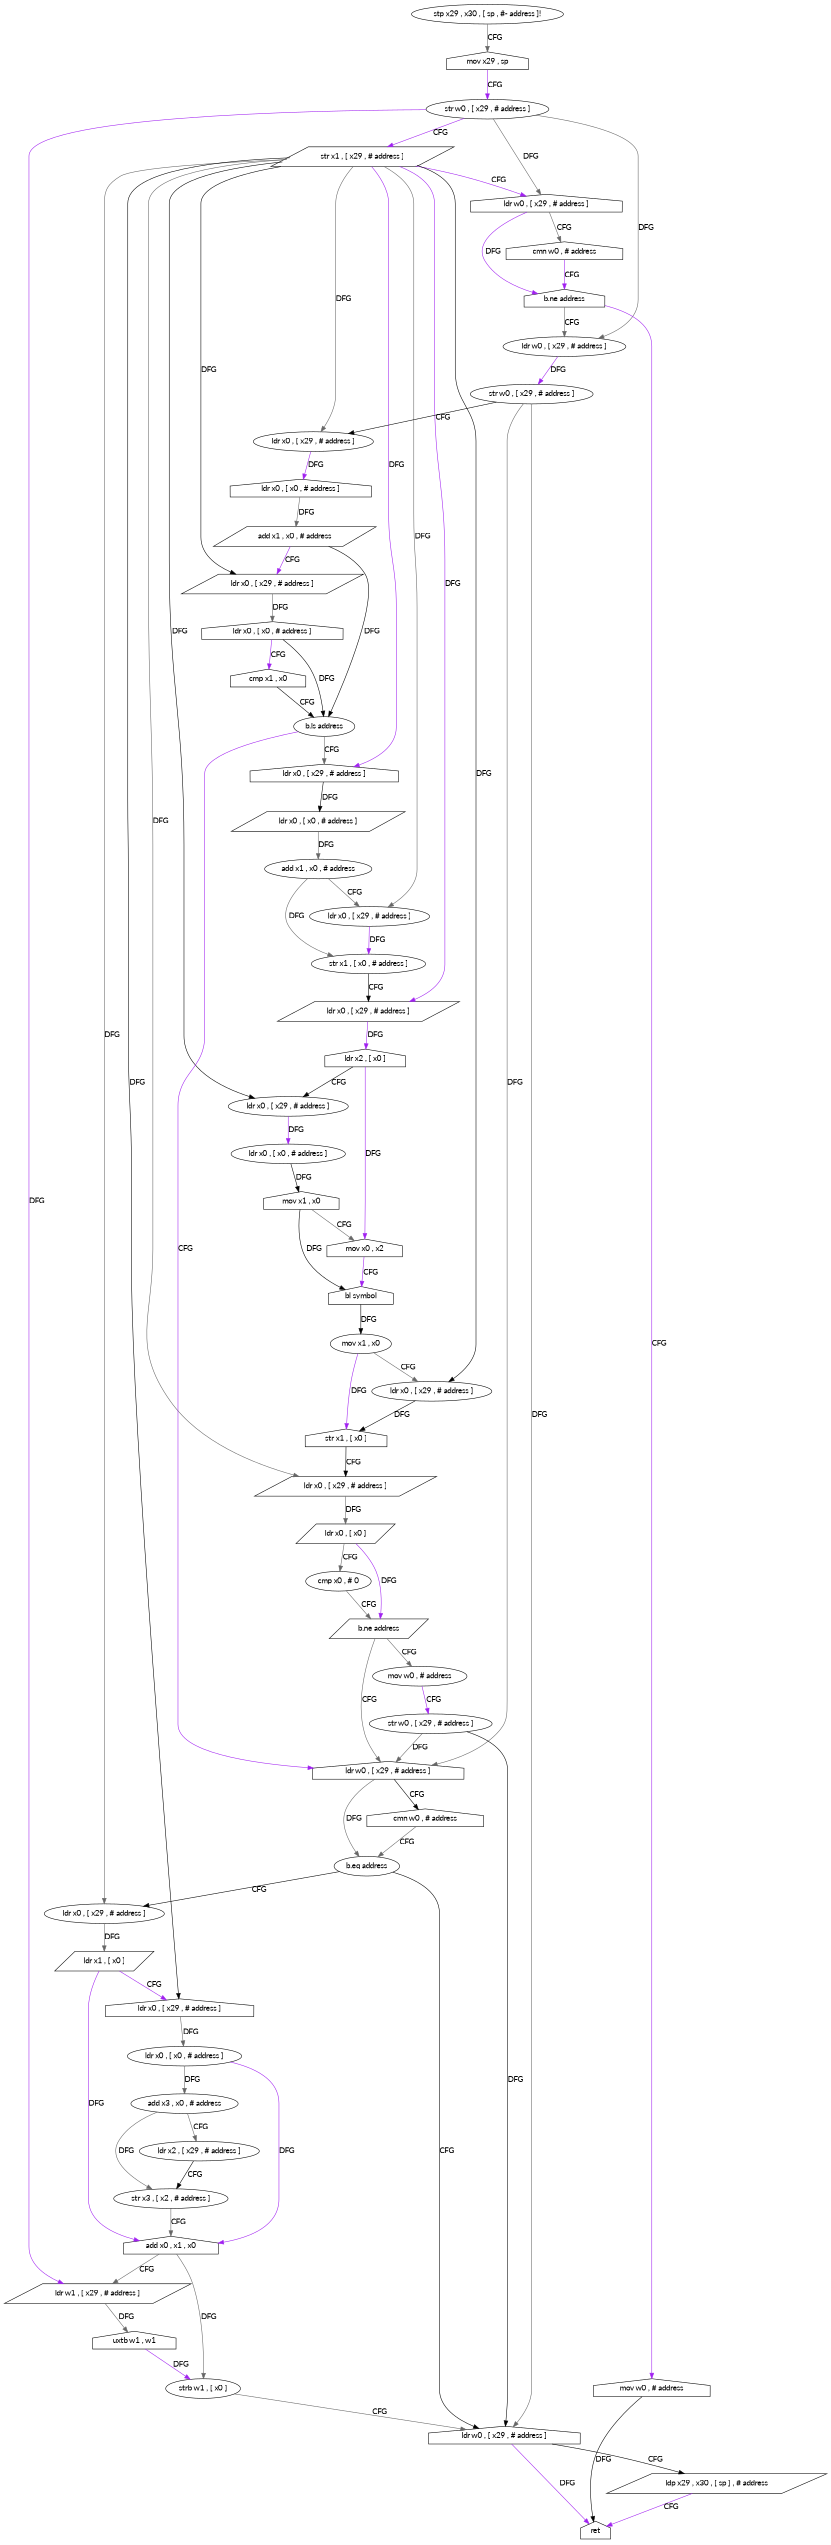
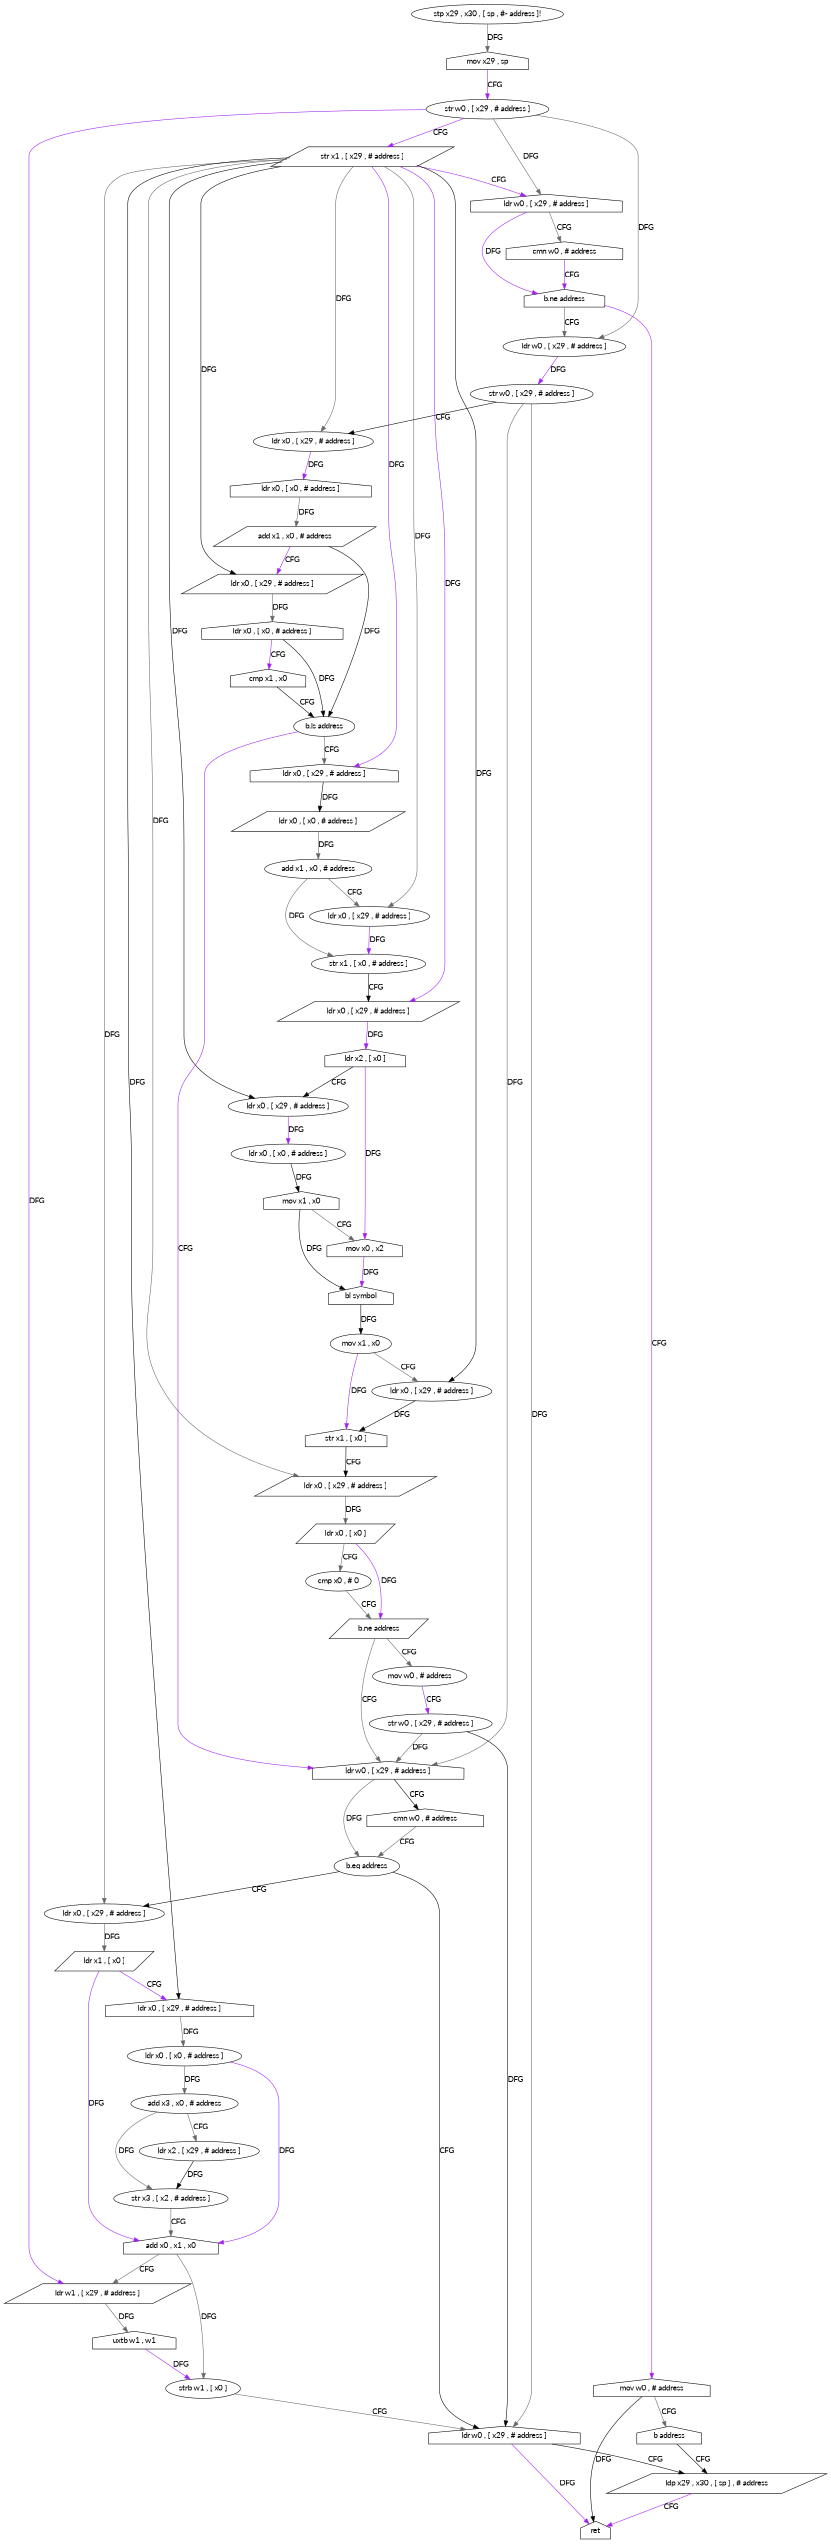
(495, 38) -> (495, 38)
(371, 1273) -> (371, 1273)
(195, 2175) -> (195, 2175)
none -> (669, 2436)
